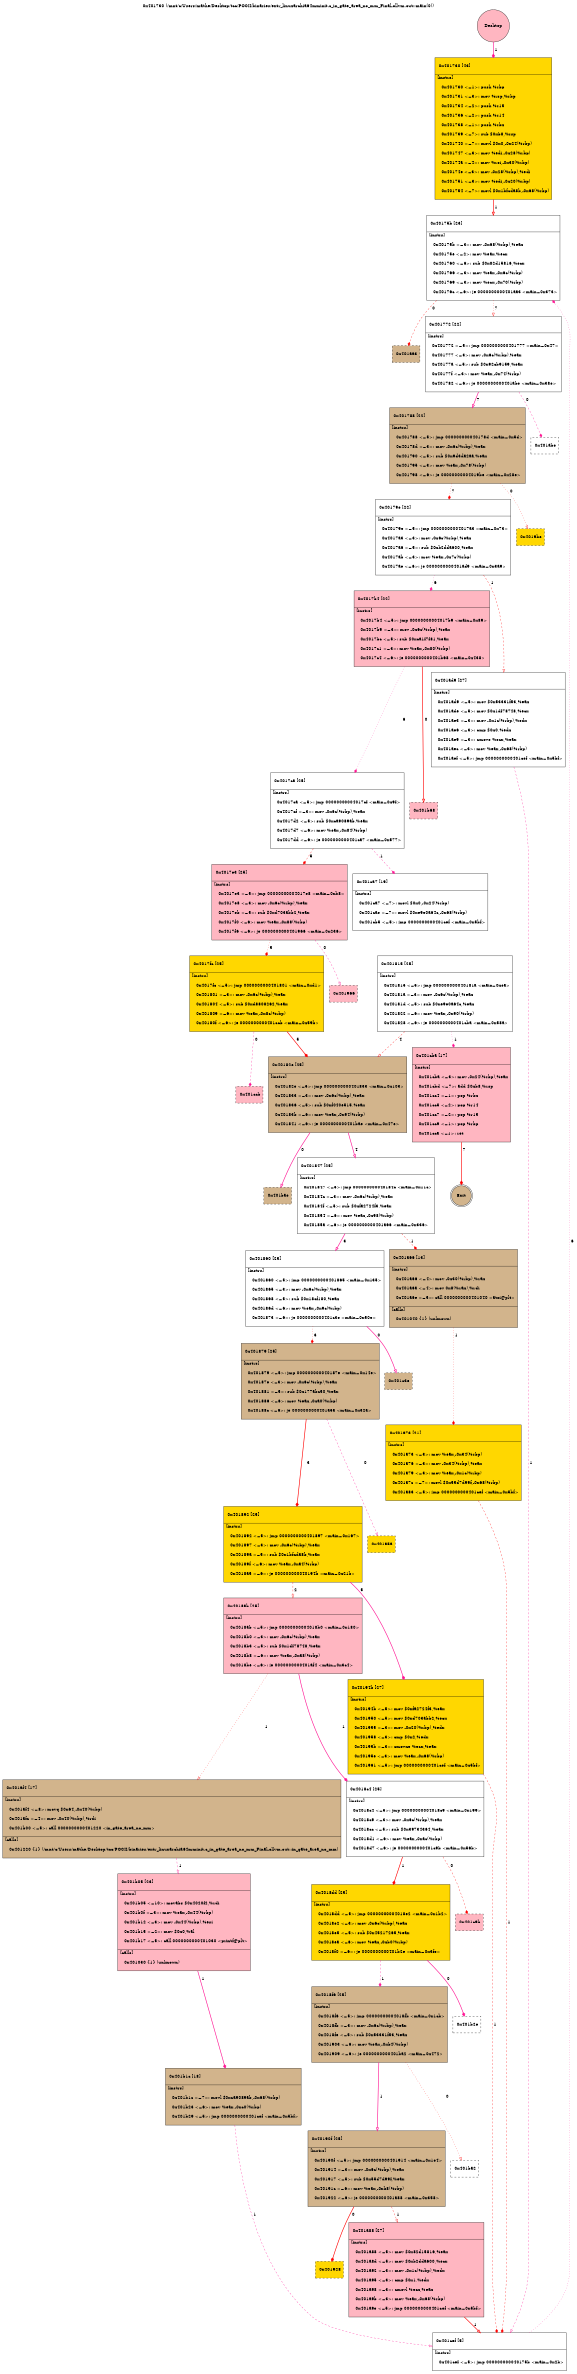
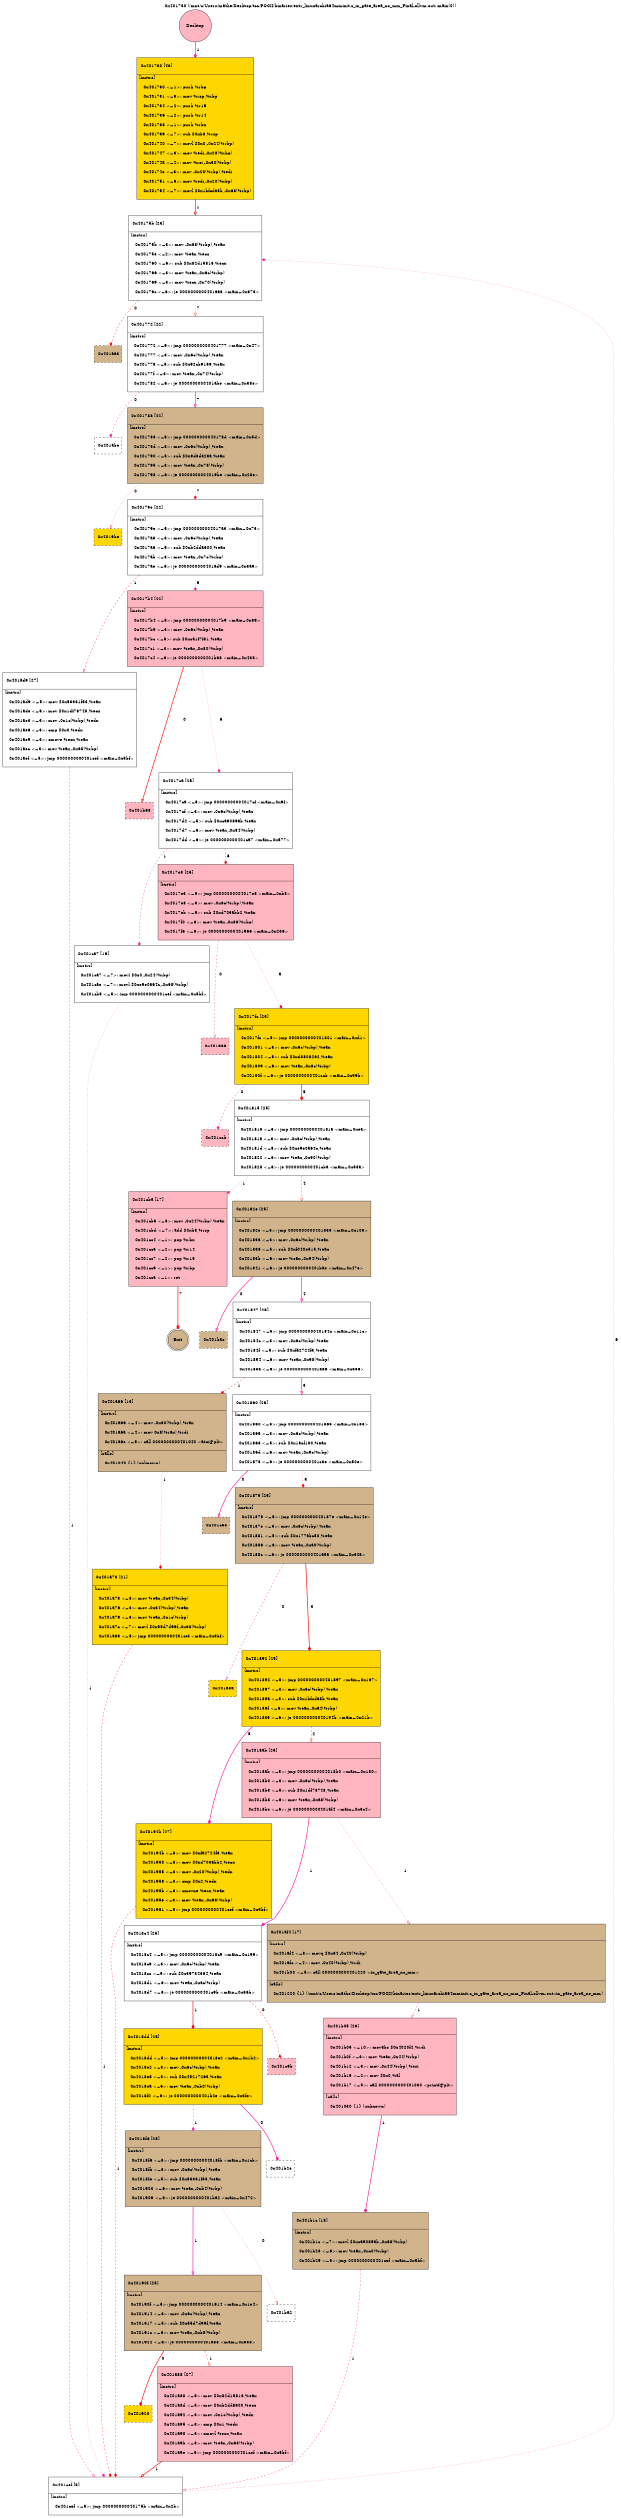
(296, 1043) -> (302, 1090)
none -> (88, 1736)
